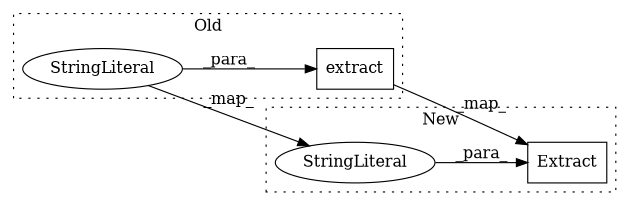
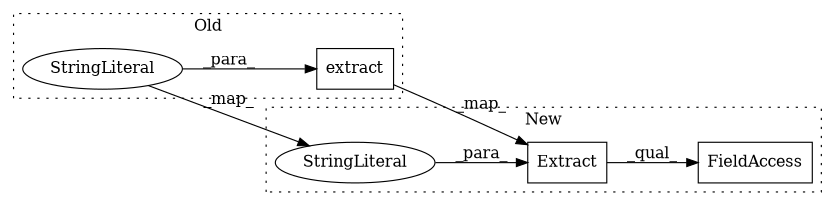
none -> (755, 163)
